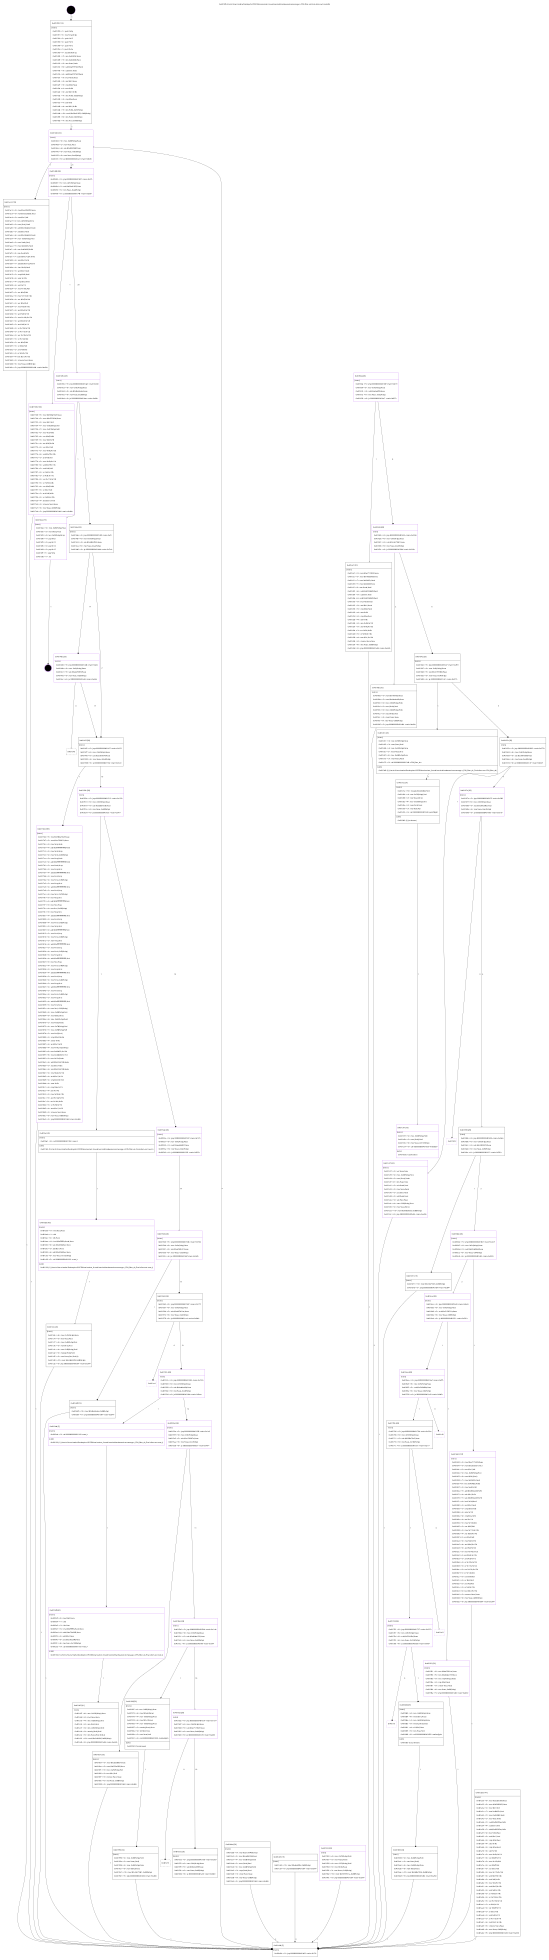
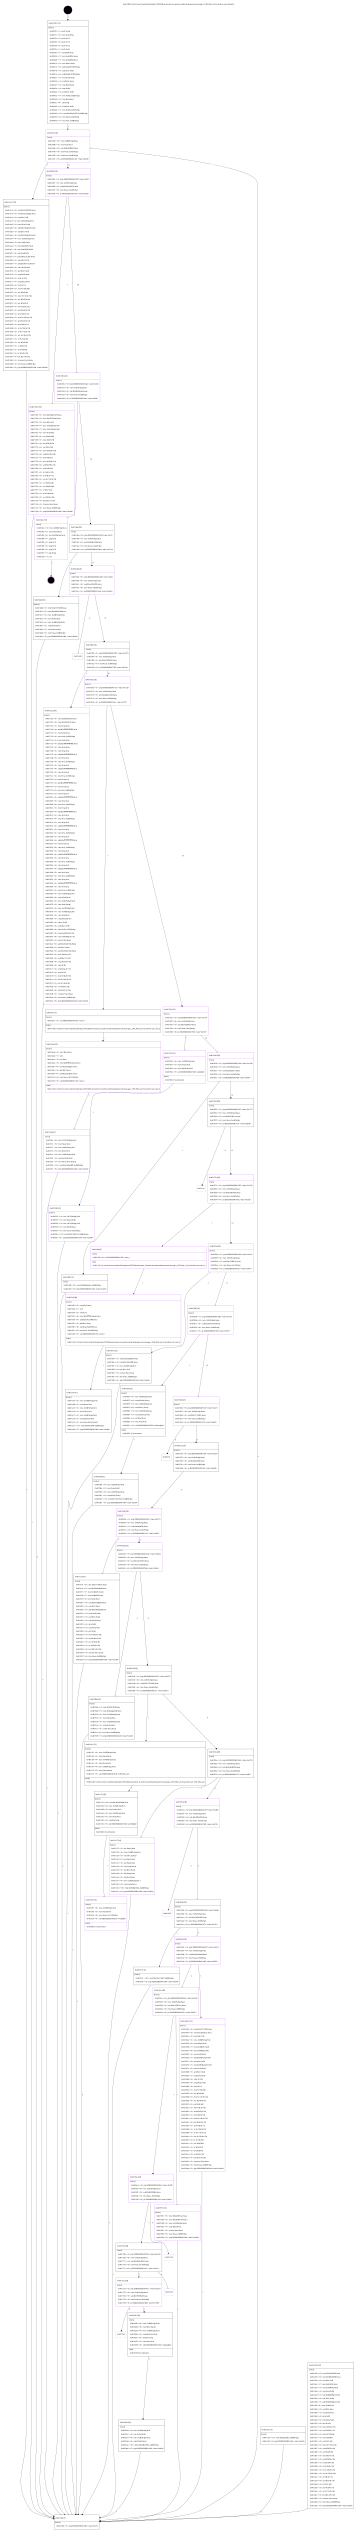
(100, 644) -> (65, 573)
none -> (184, 1067)
(69, 1346) -> (67, 1151)
none -> (168, 1489)
